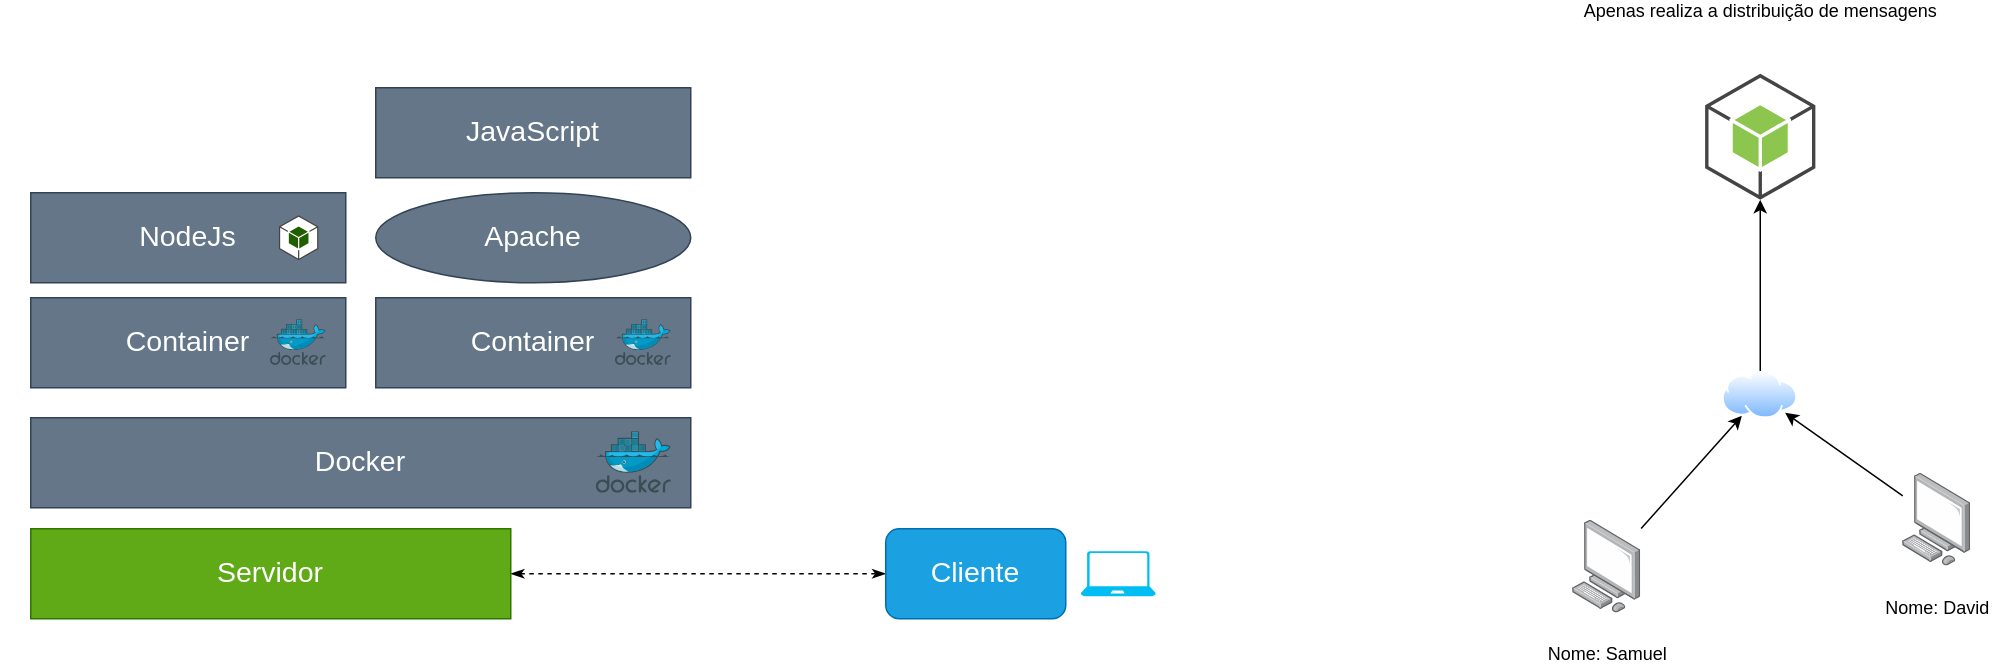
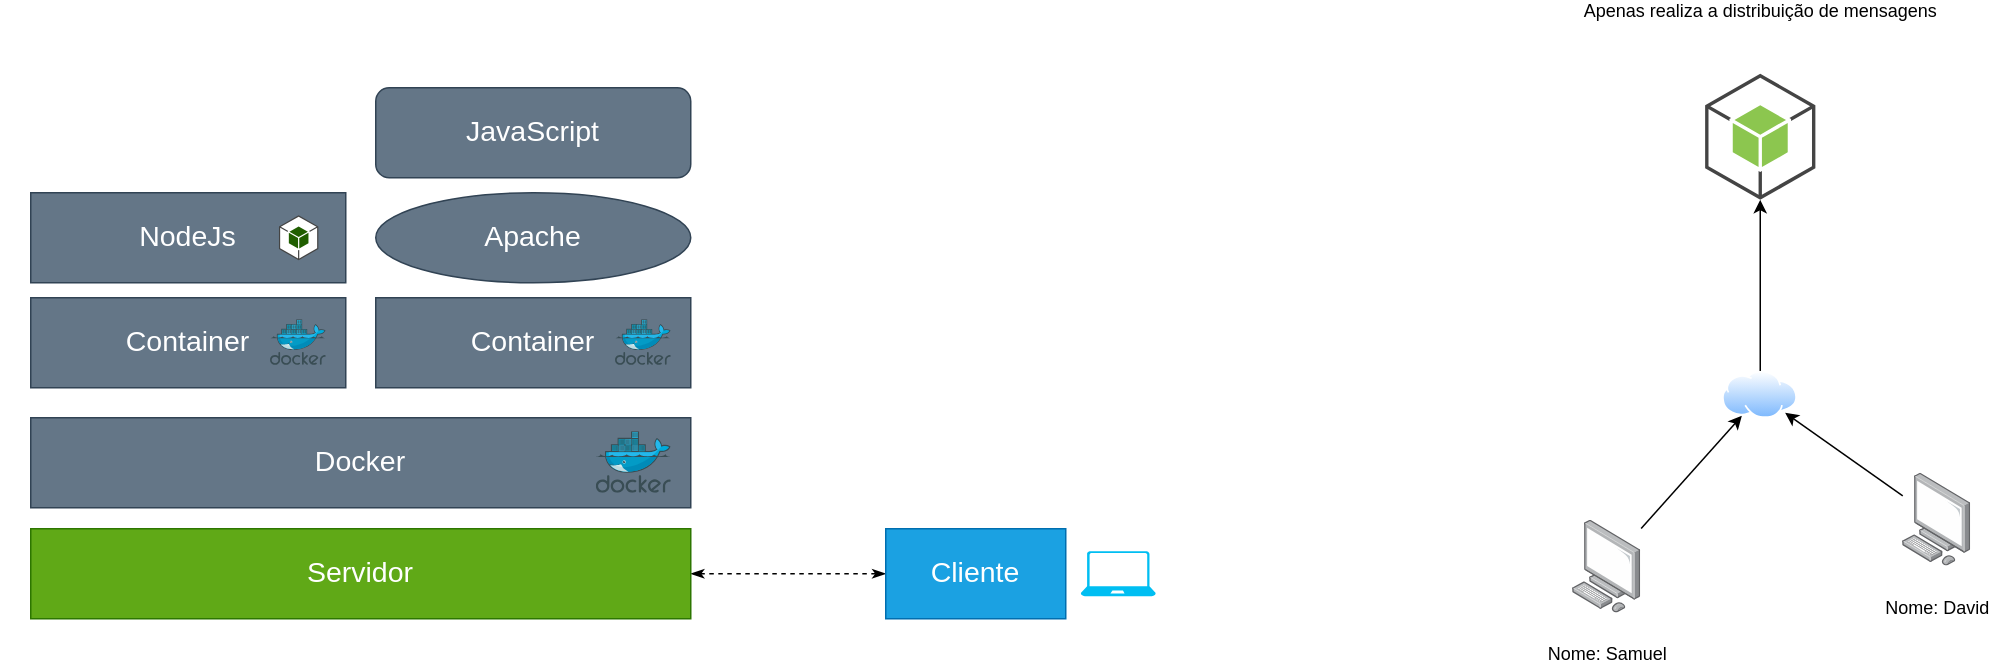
(533, 133) -> (533, 133)
(271, 574) -> (361, 574)
(976, 574) -> (976, 574)
